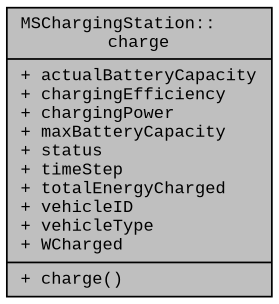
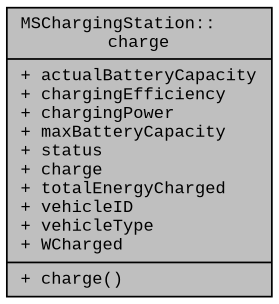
(73, 169) -> (62, 169)
